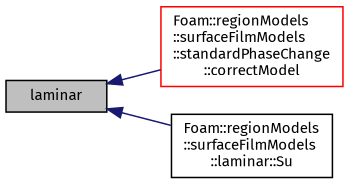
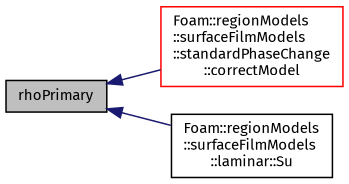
(56, 96) -> (56, 96)
